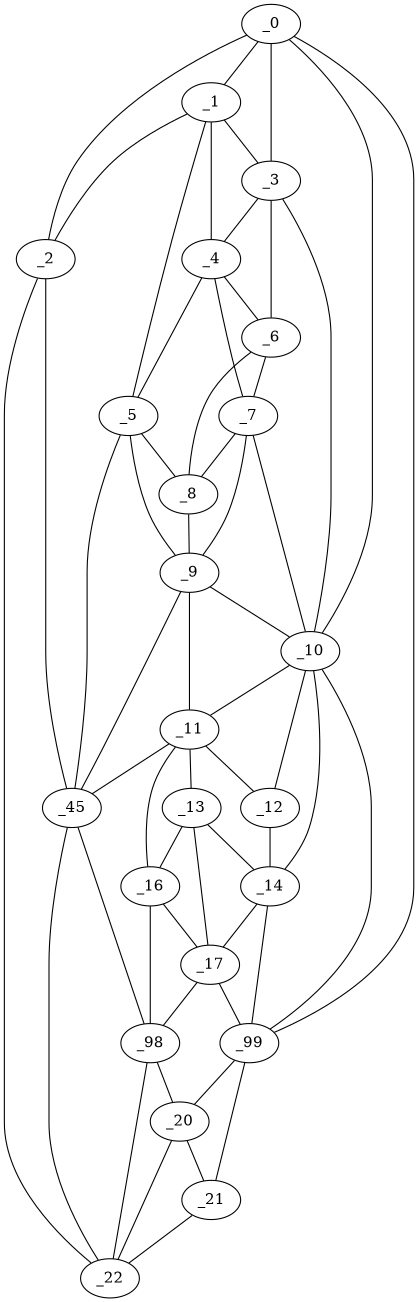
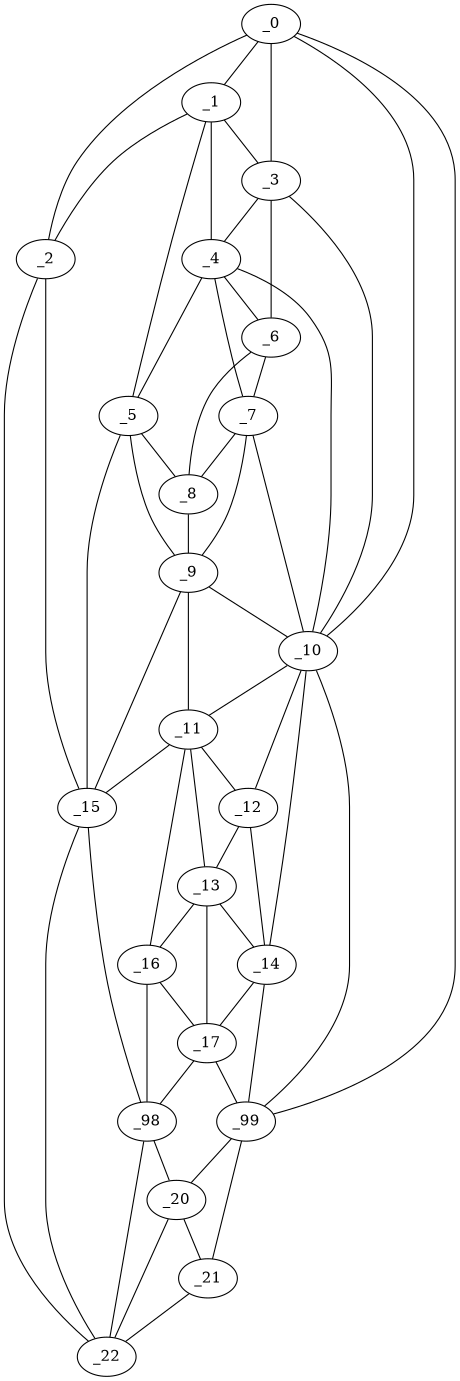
none -> (331, 429)
(72, 808) -> (87, 808)
none -> (228, 847)
